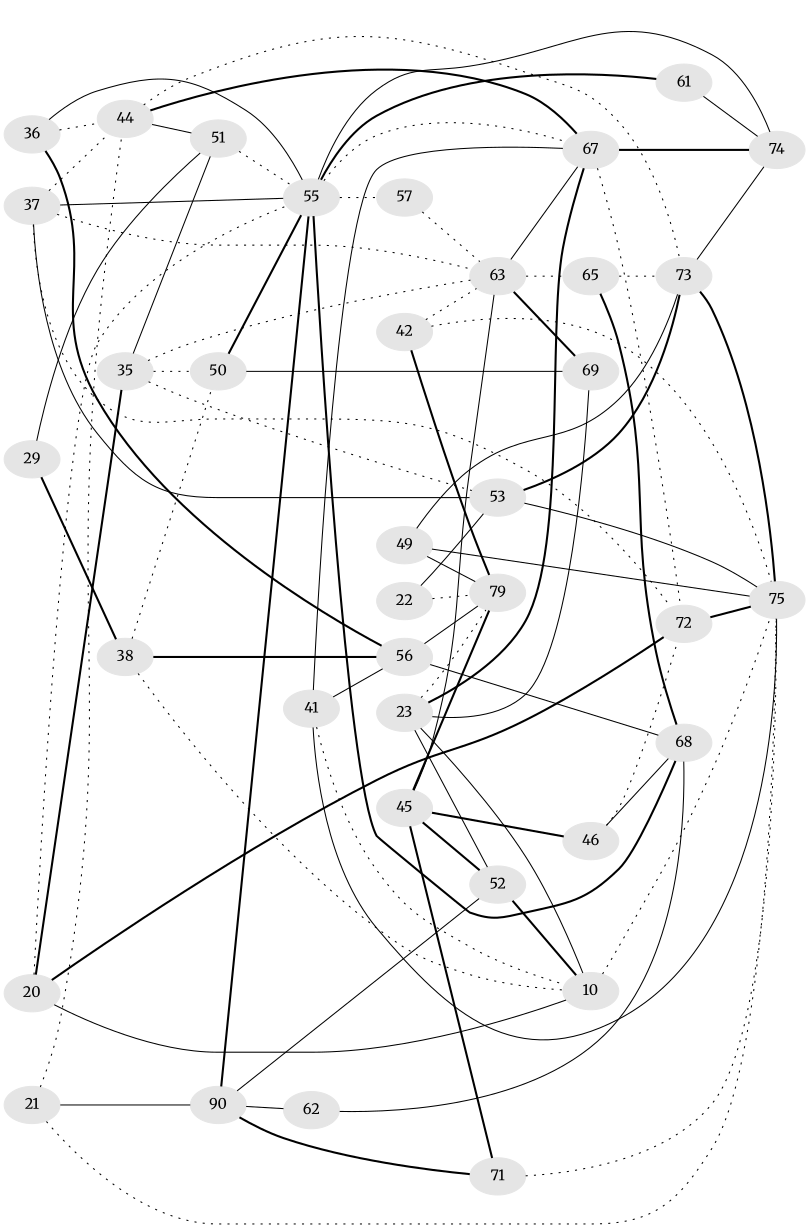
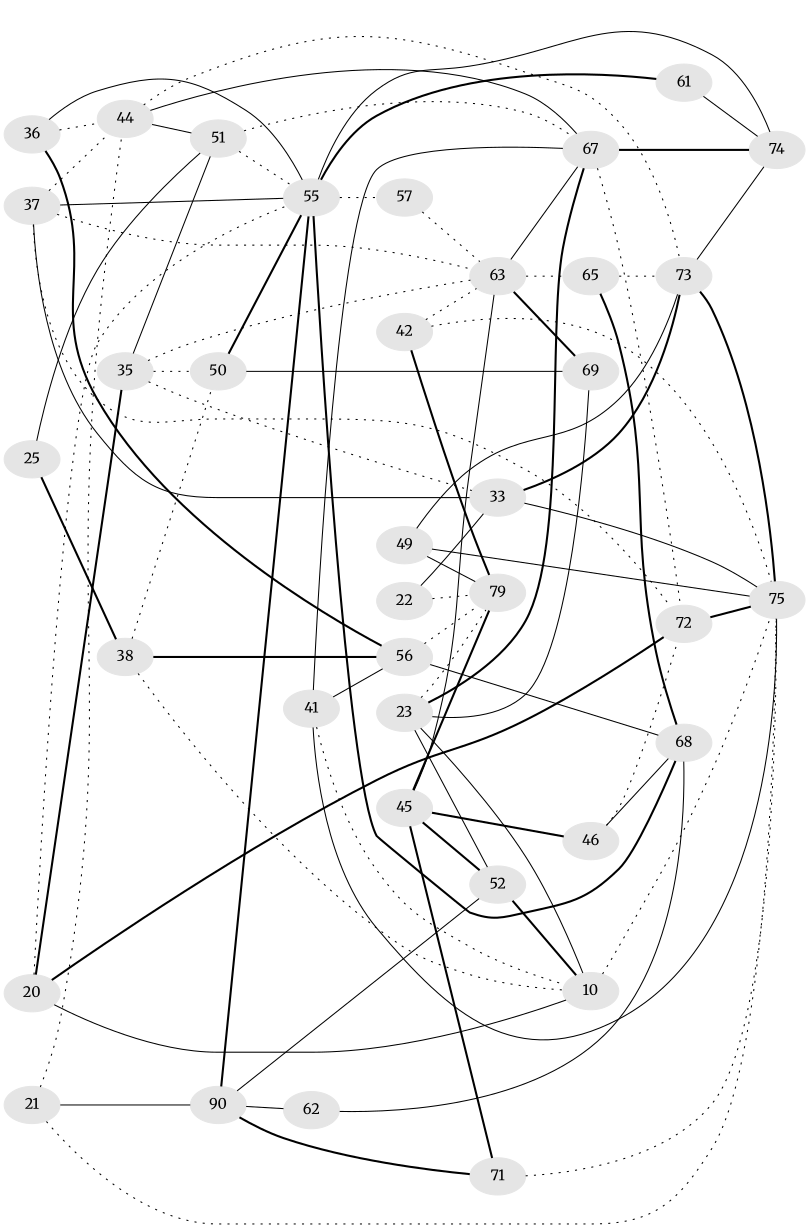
(370, 70) -> (370, 70)
(436, 123) -> (427, 102)
(32, 459) -> (32, 459)
(498, 498) -> (498, 498)
(447, 628) -> (447, 628)
